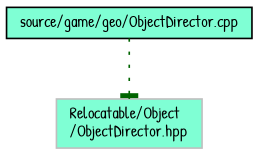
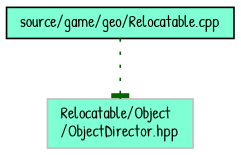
(129, 23) -> (120, 23)
